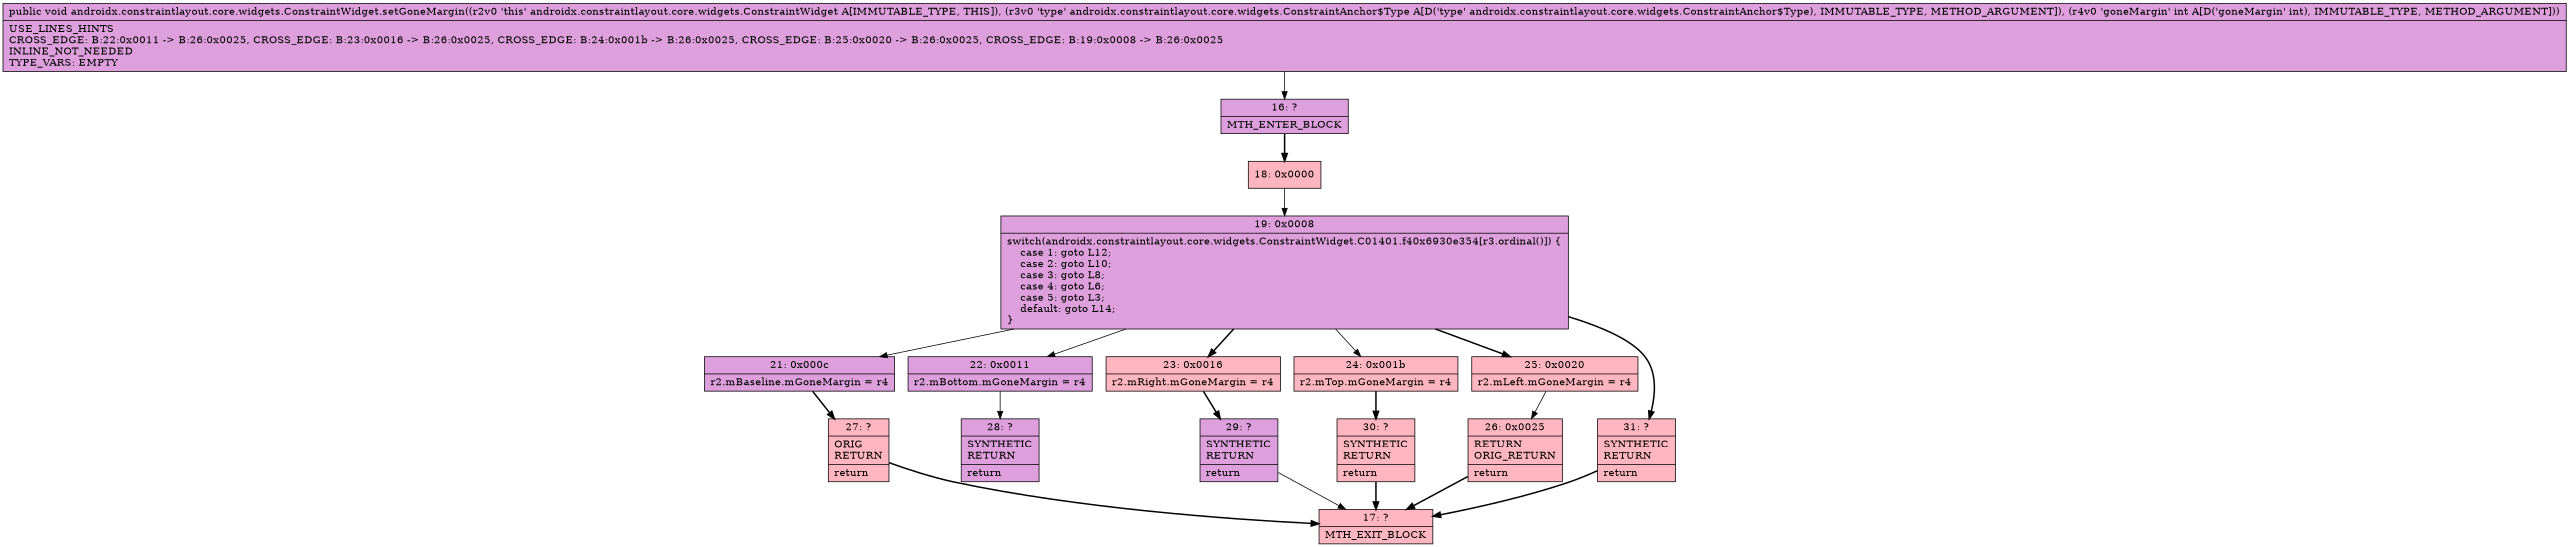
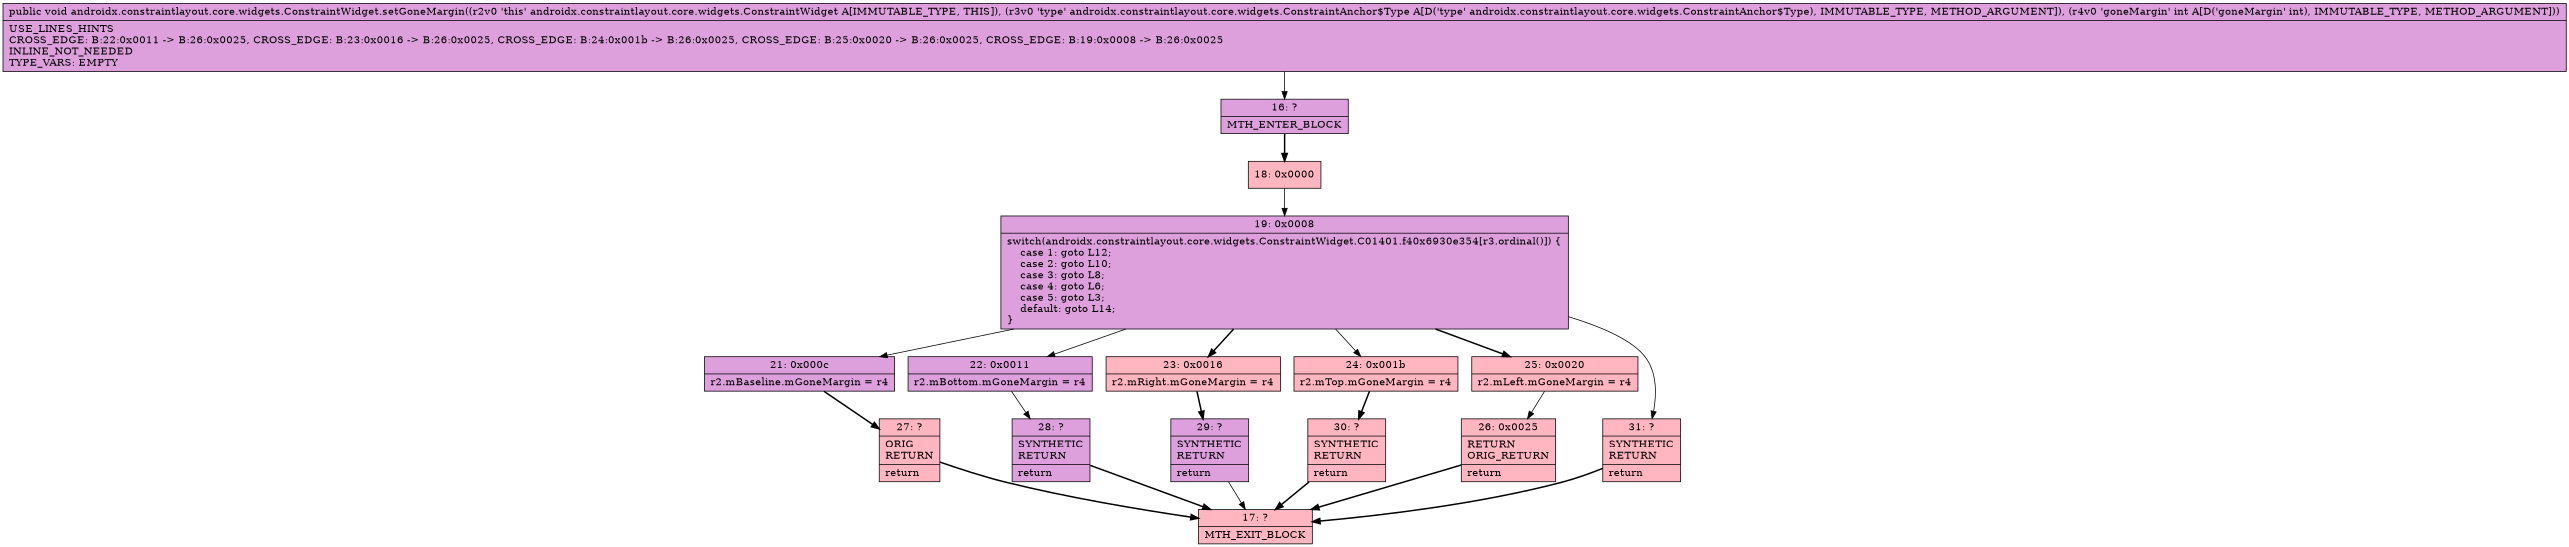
(1634, 346) -> (1634, 346)
none -> (1147, 486)
